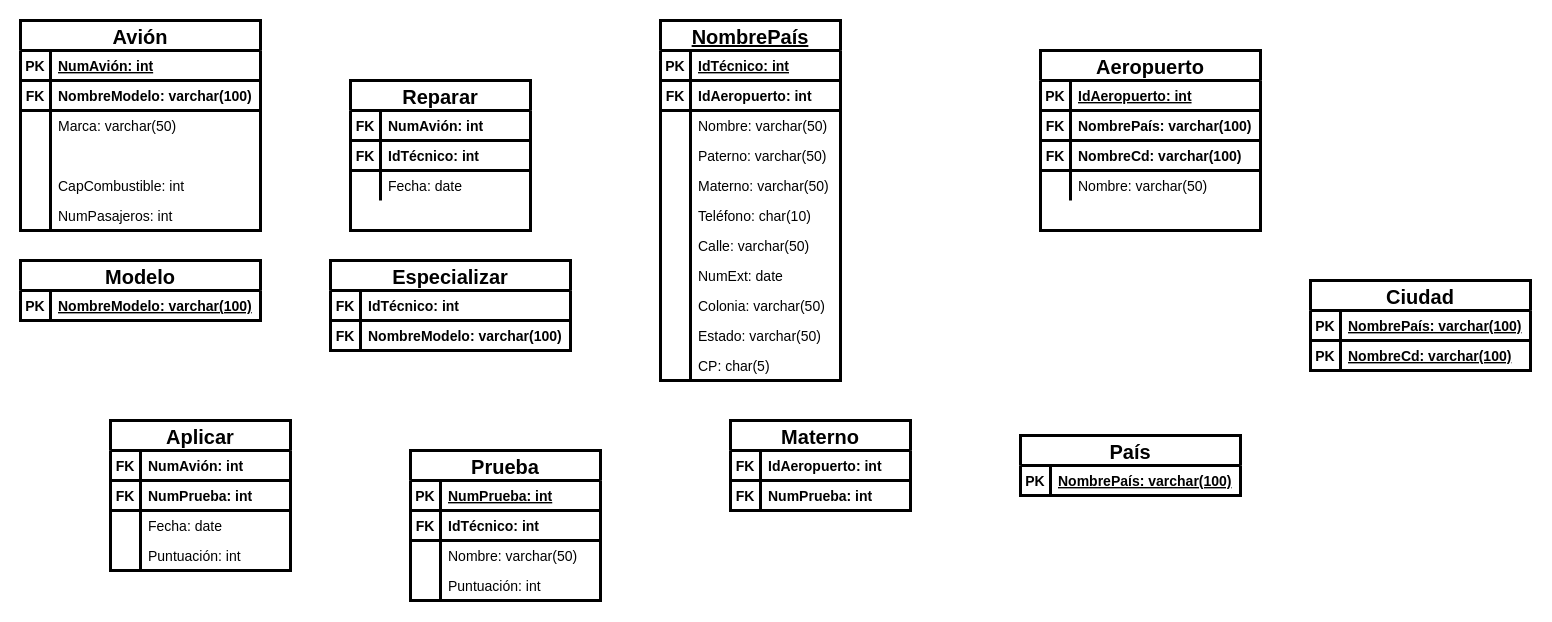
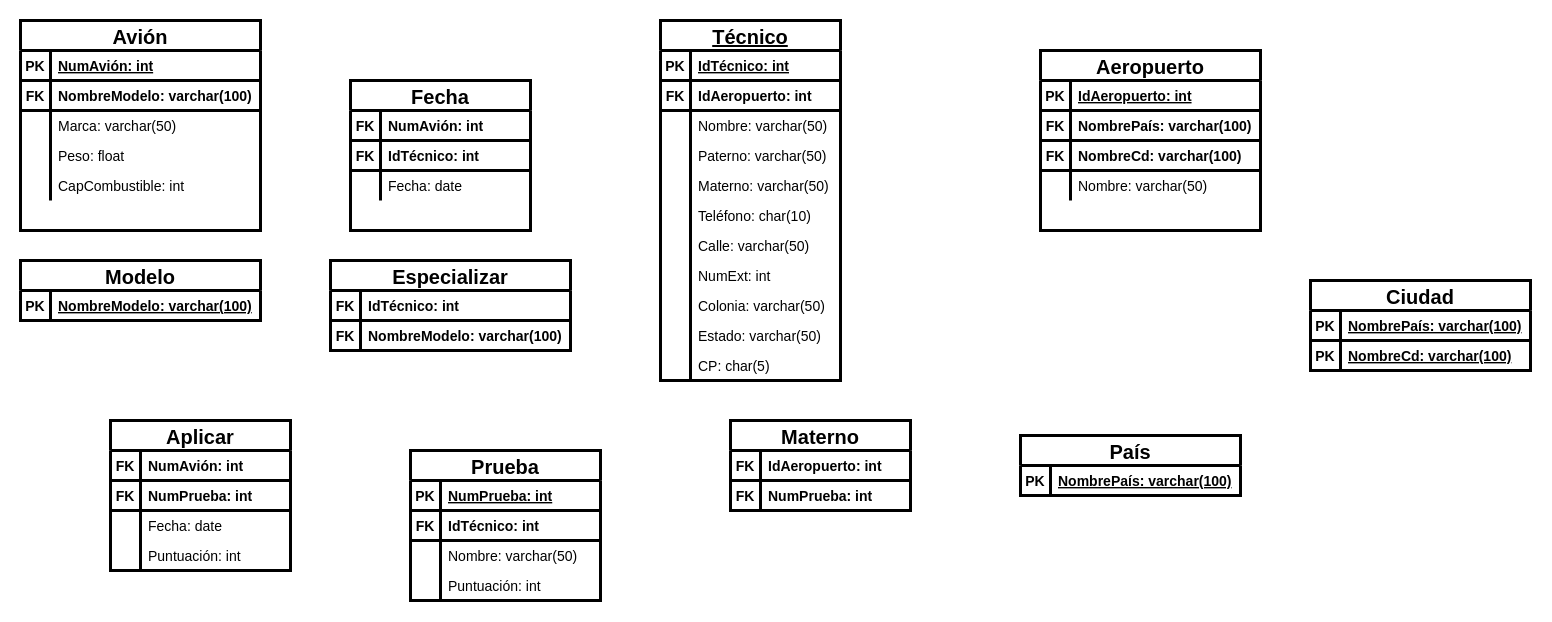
(750, 37) -> (750, 37)
(440, 97) -> (440, 97)
none -> (156, 156)
(156, 216) -> none
(741, 276) -> (736, 276)
